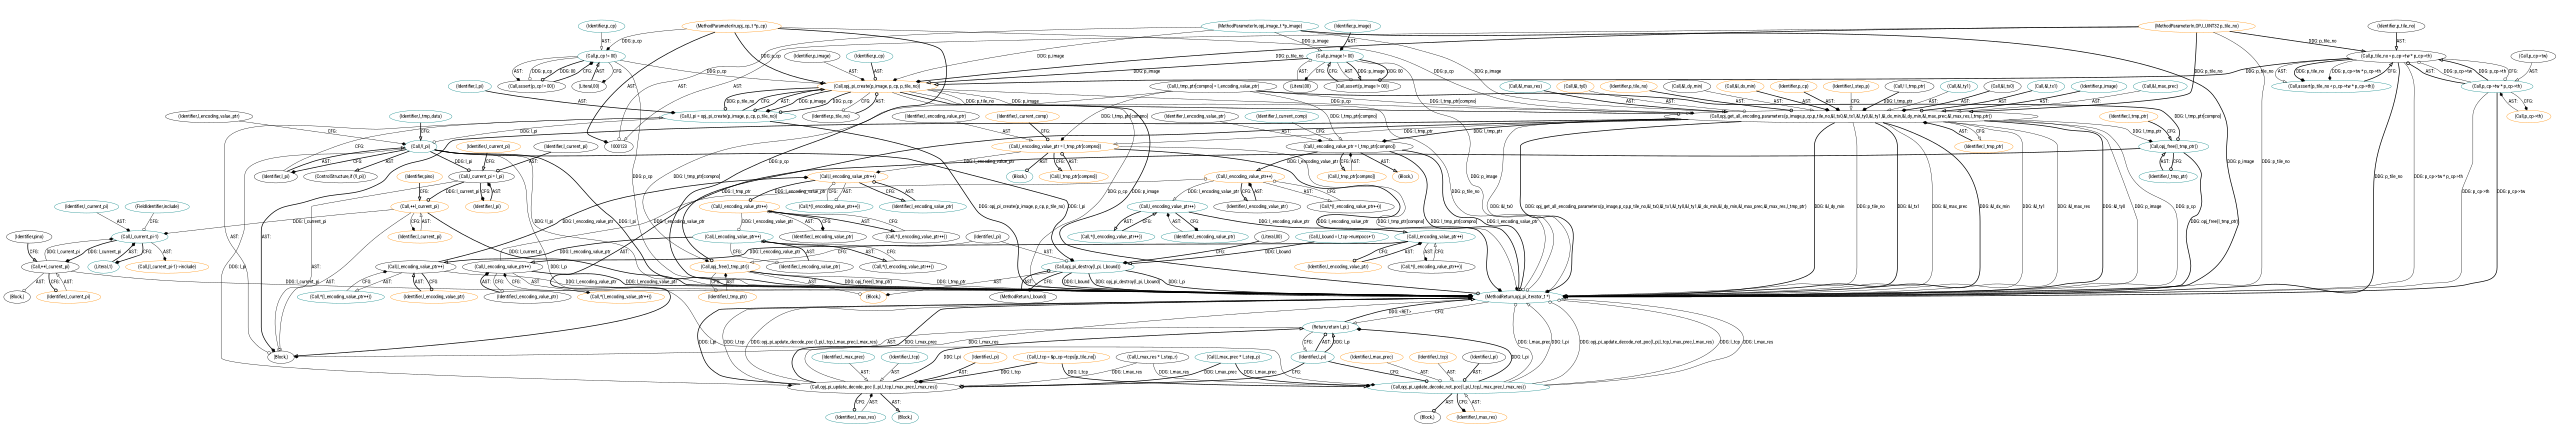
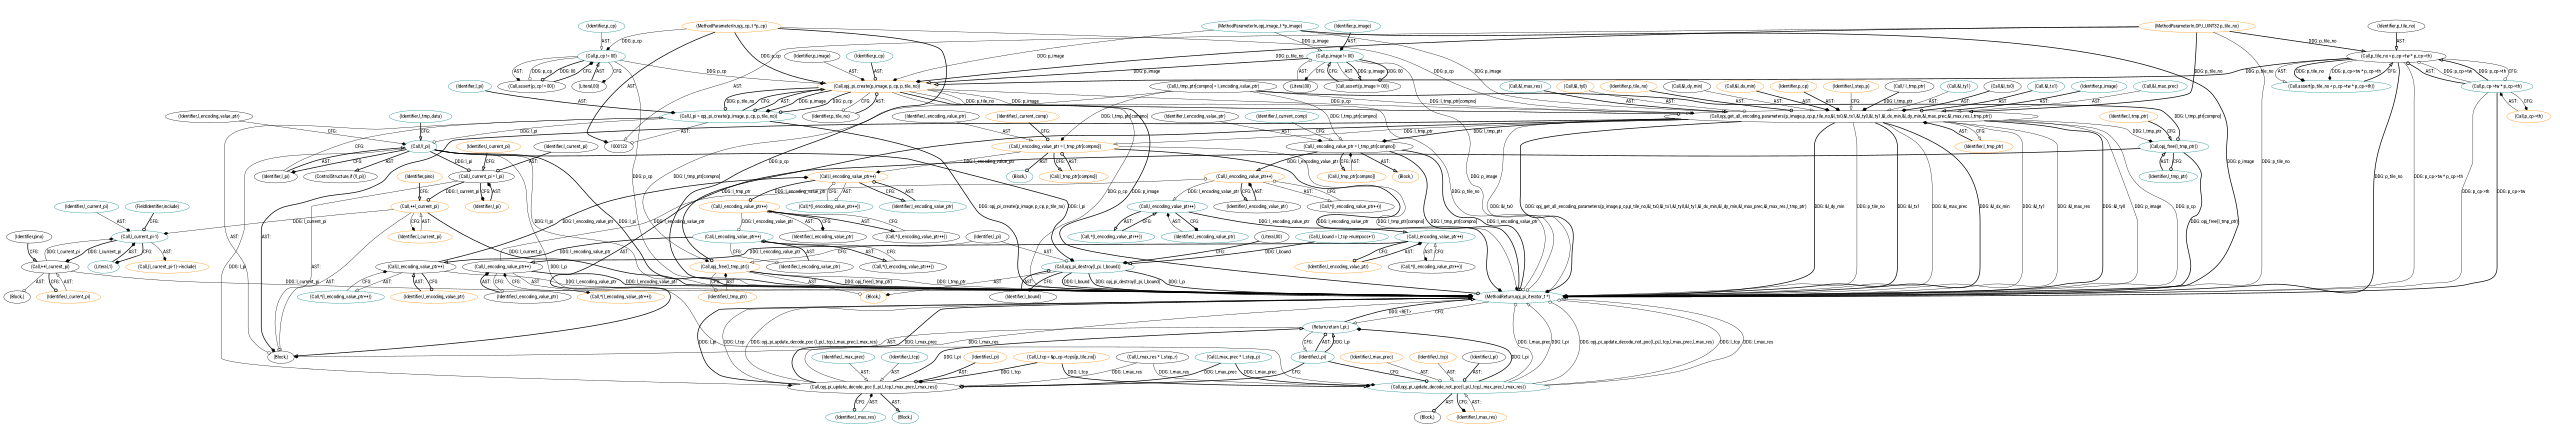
(905, 35) -> (671, 132)
(2533, 56) -> none
(149, 221) -> (149, 221)
(1023, 297) -> (1023, 297)
